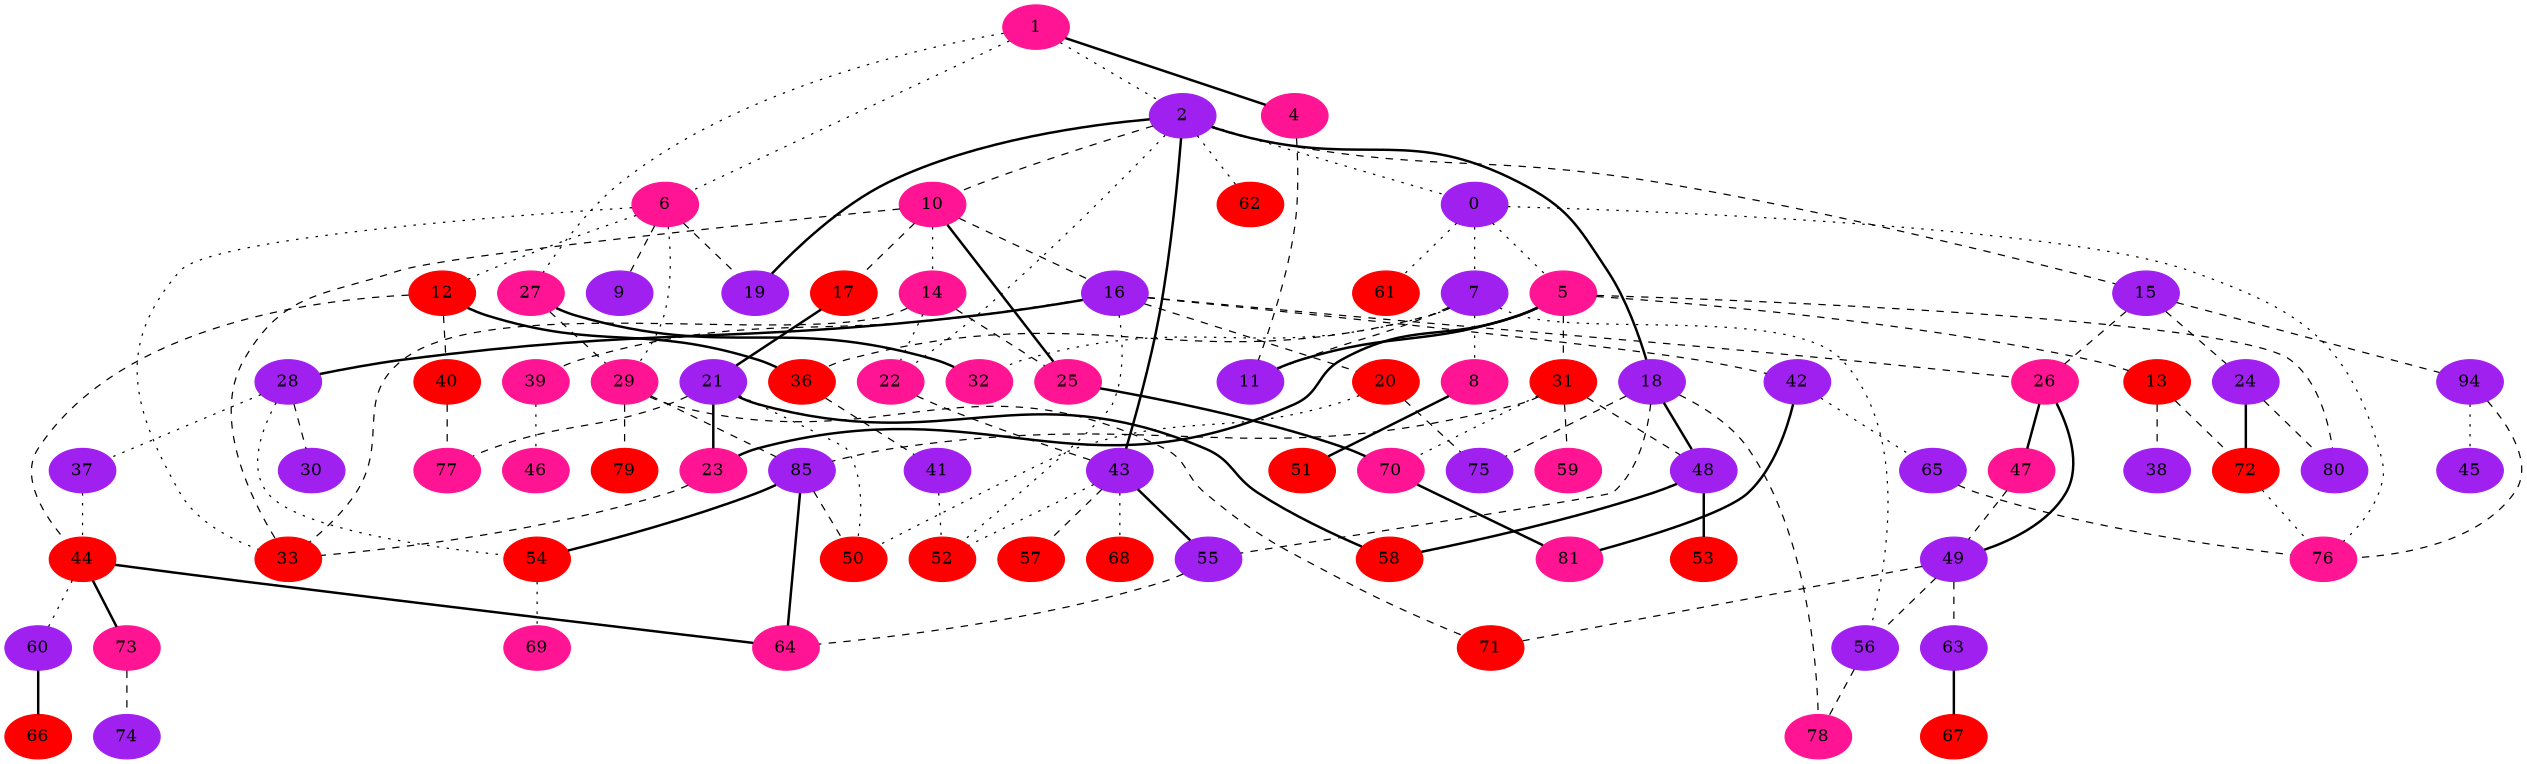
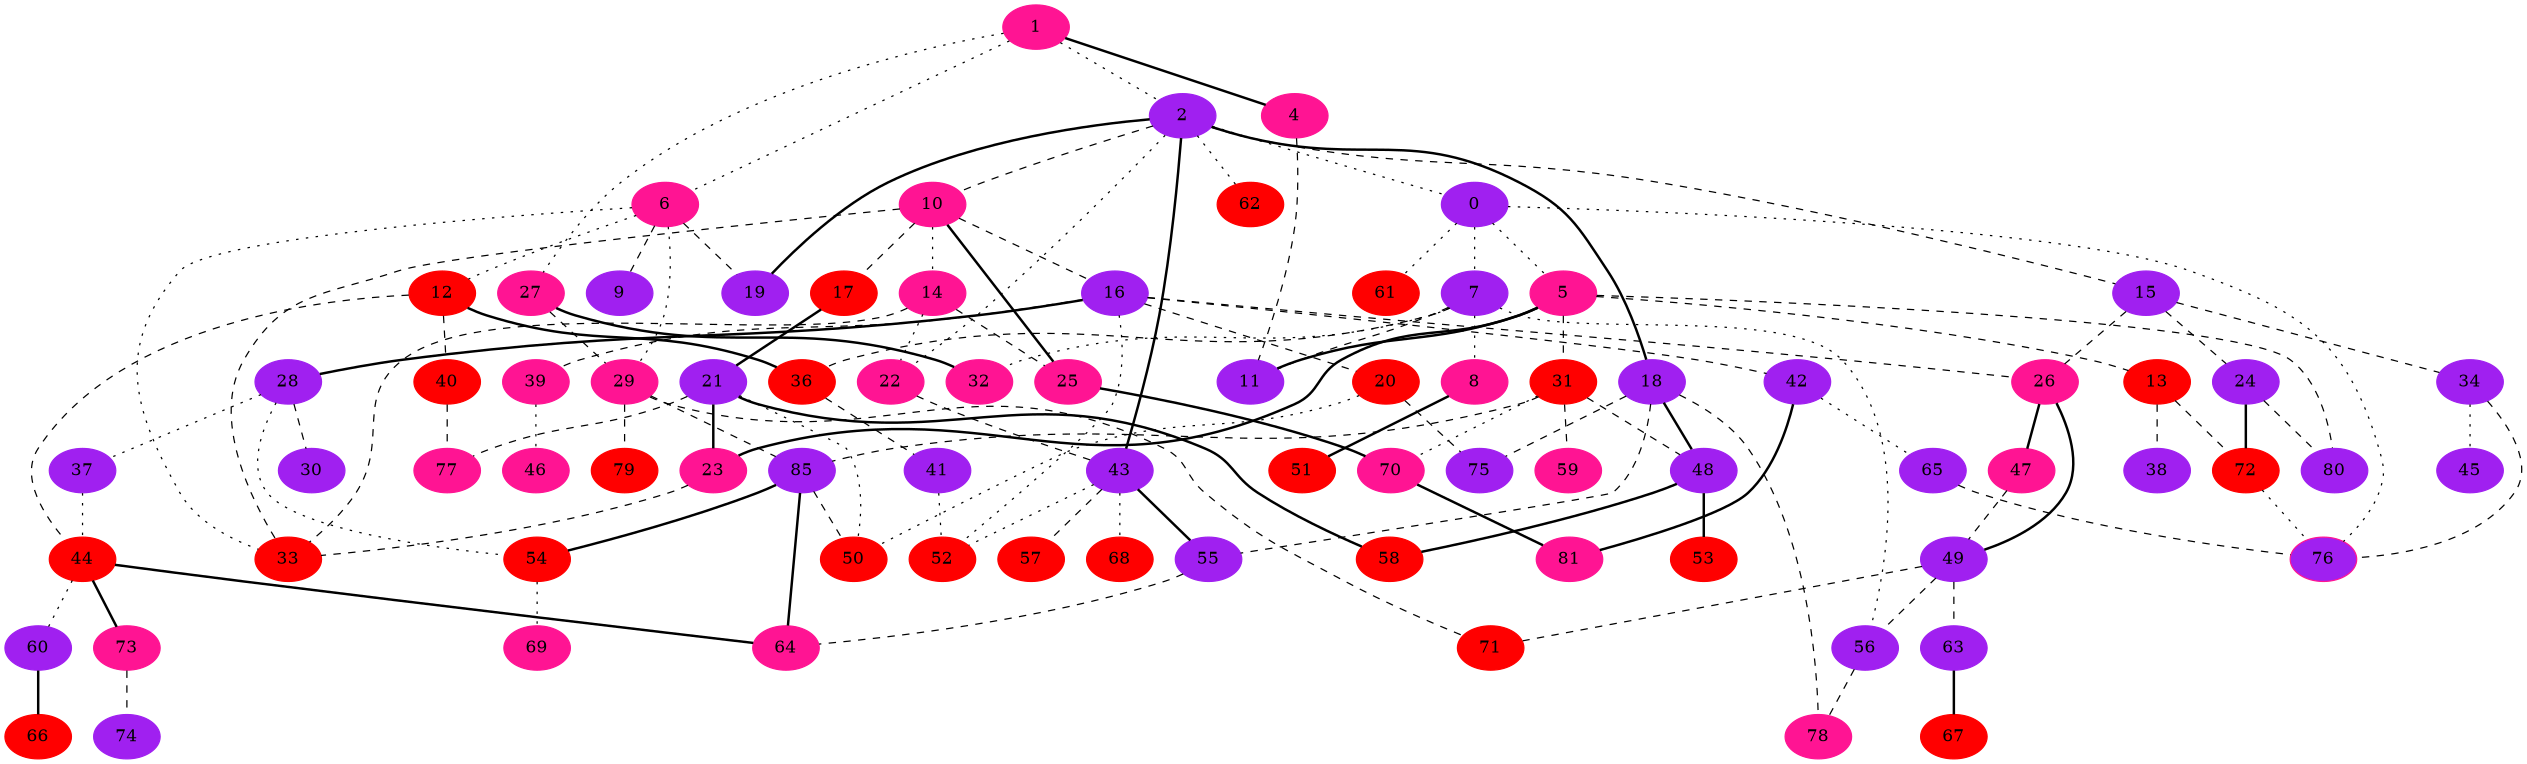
(2470, 382) -> (2470, 382)
(2323, 559) -> (2323, 559)
